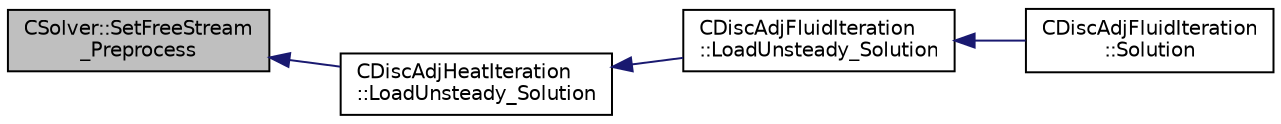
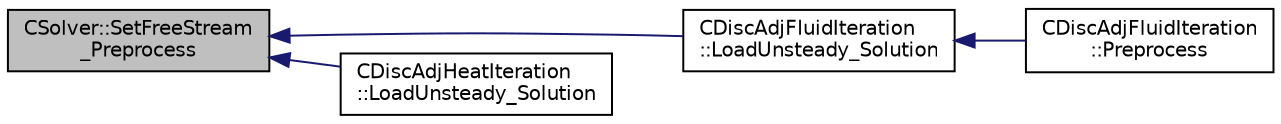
(1150, 41) -> (1150, 41)
(657, 61) -> (486, 33)
